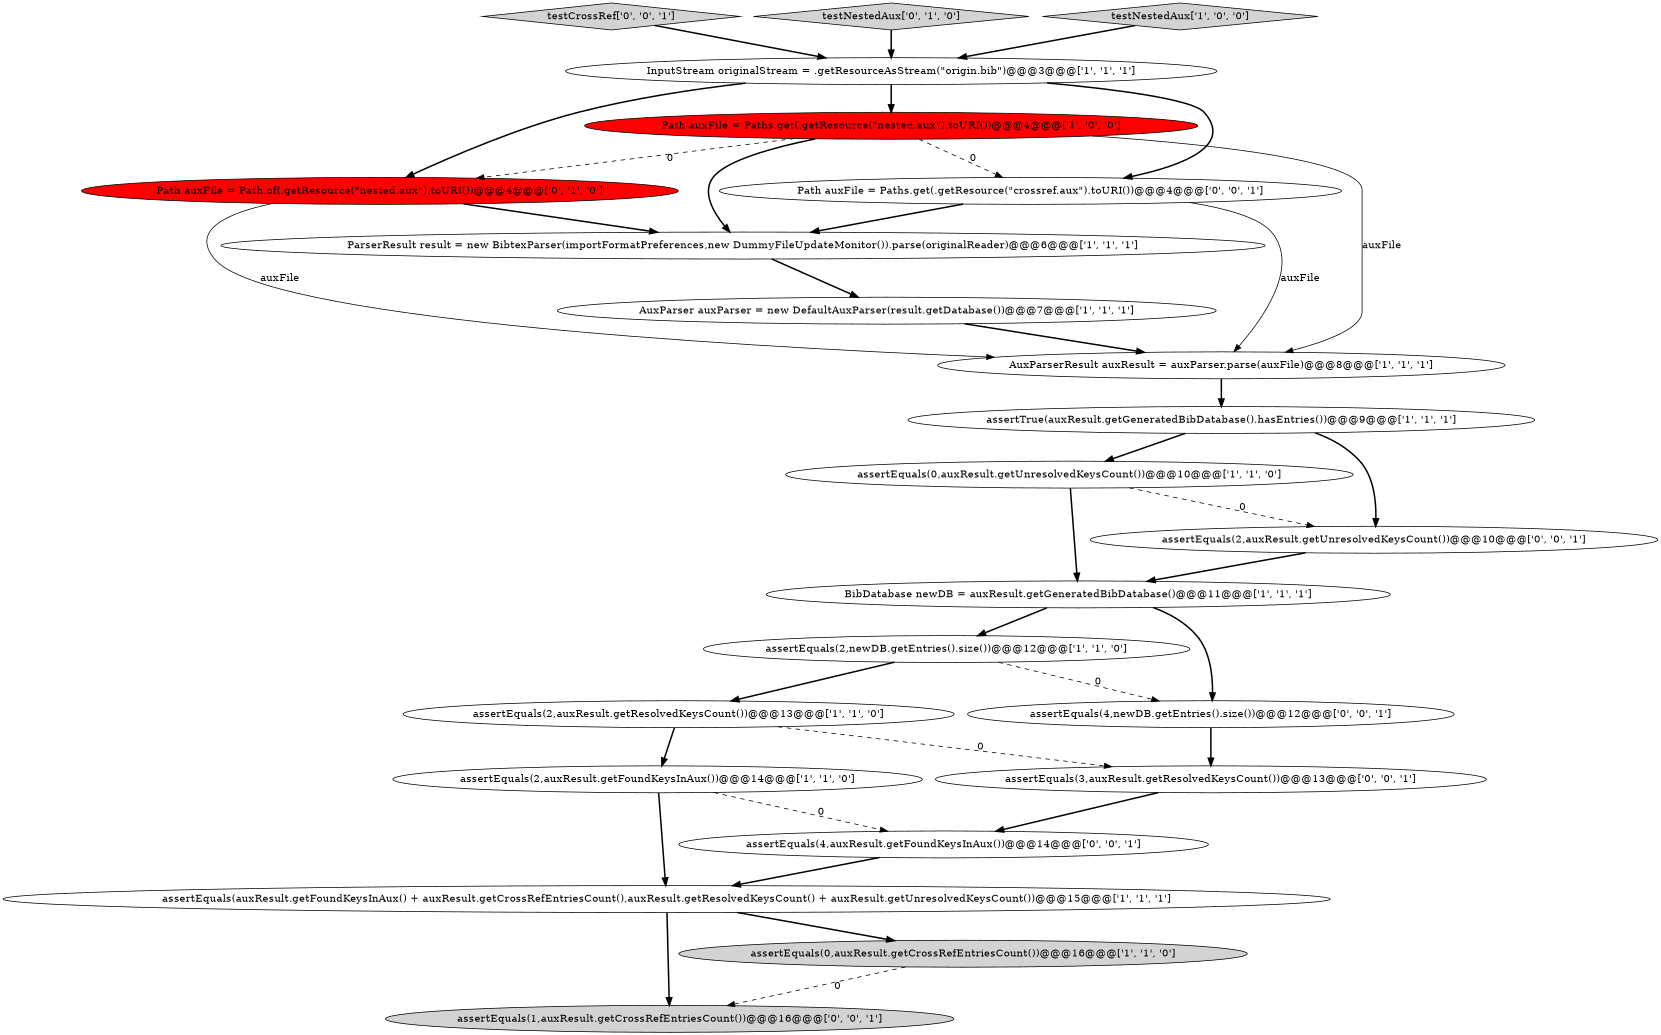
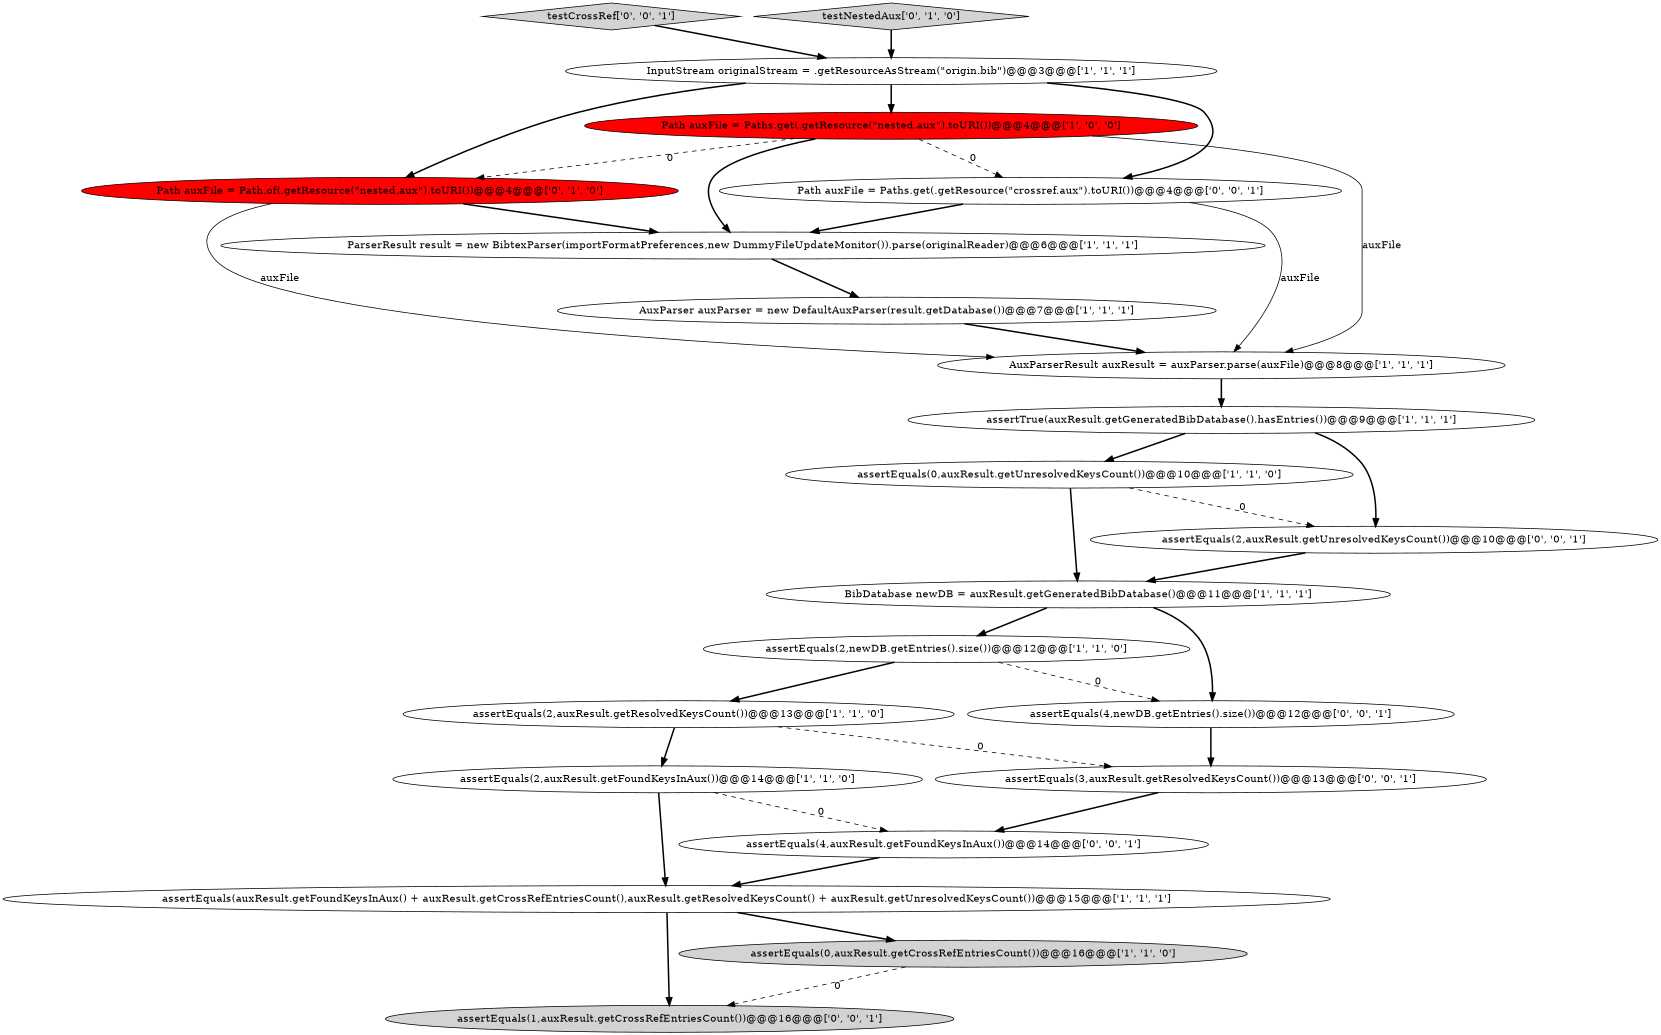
(1180, 16) -> none
